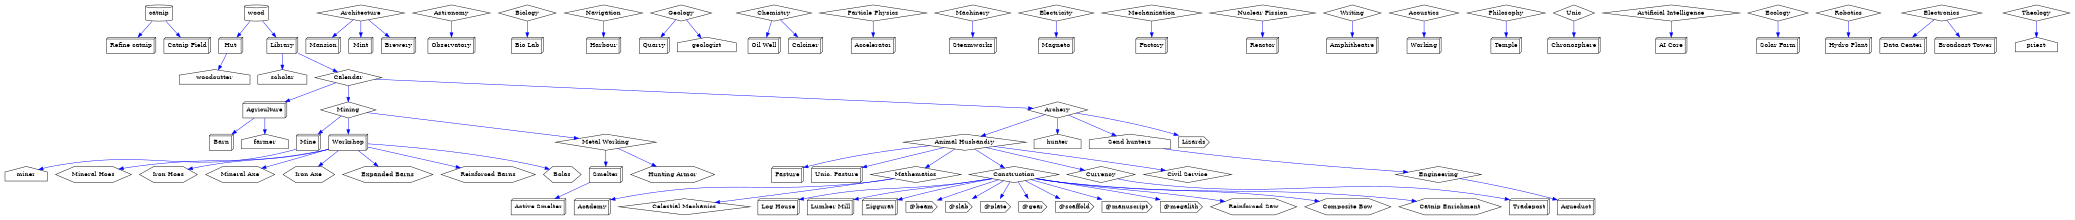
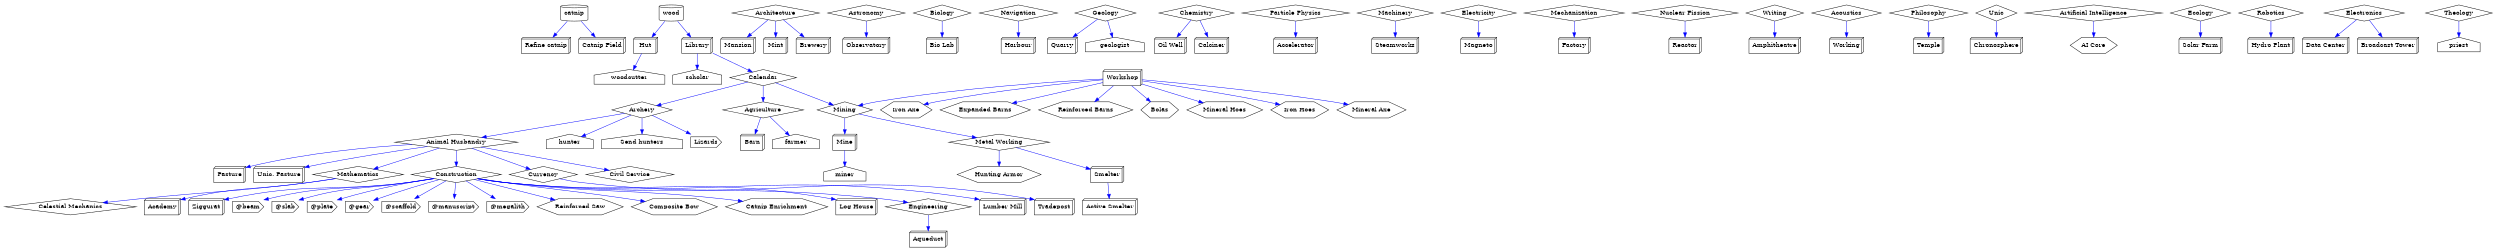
(1671, 45) -> (2094, 45)
(265, 110) -> (763, 110)
(348, 124) -> (982, 88)
(1283, 162) -> (690, 190)
